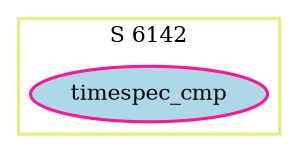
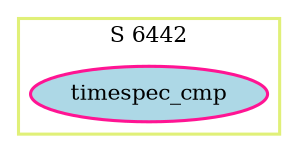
(149, 36) -> (149, 36)
